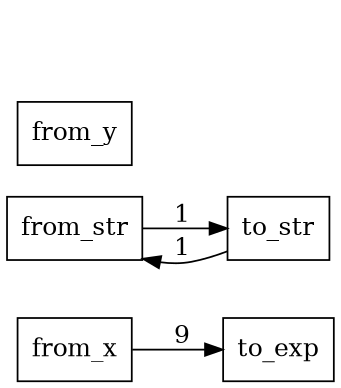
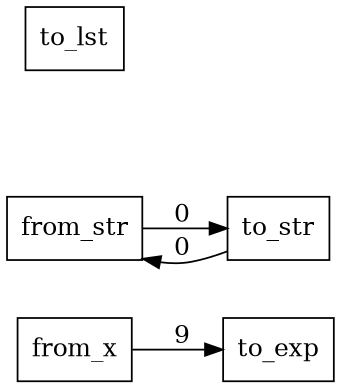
none -> (75, 39)
(75, 134) -> none
(183, 215) -> (183, 215)
(183, 249) -> (183, 249)
